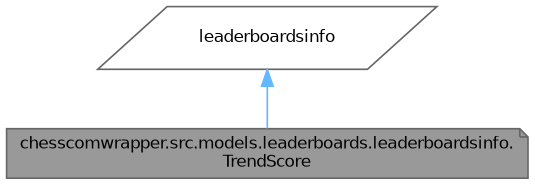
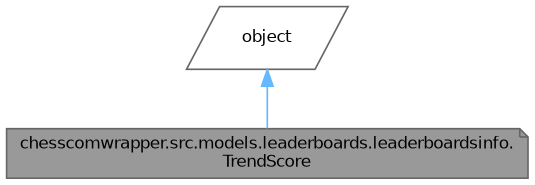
(267, 38) -> (267, 38)
